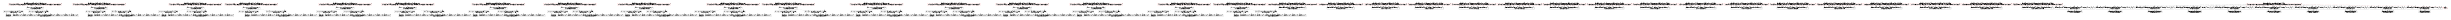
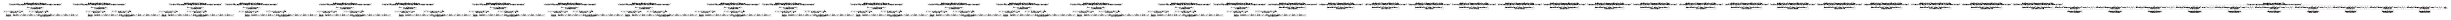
(2425, 12) -> (2425, 12)
